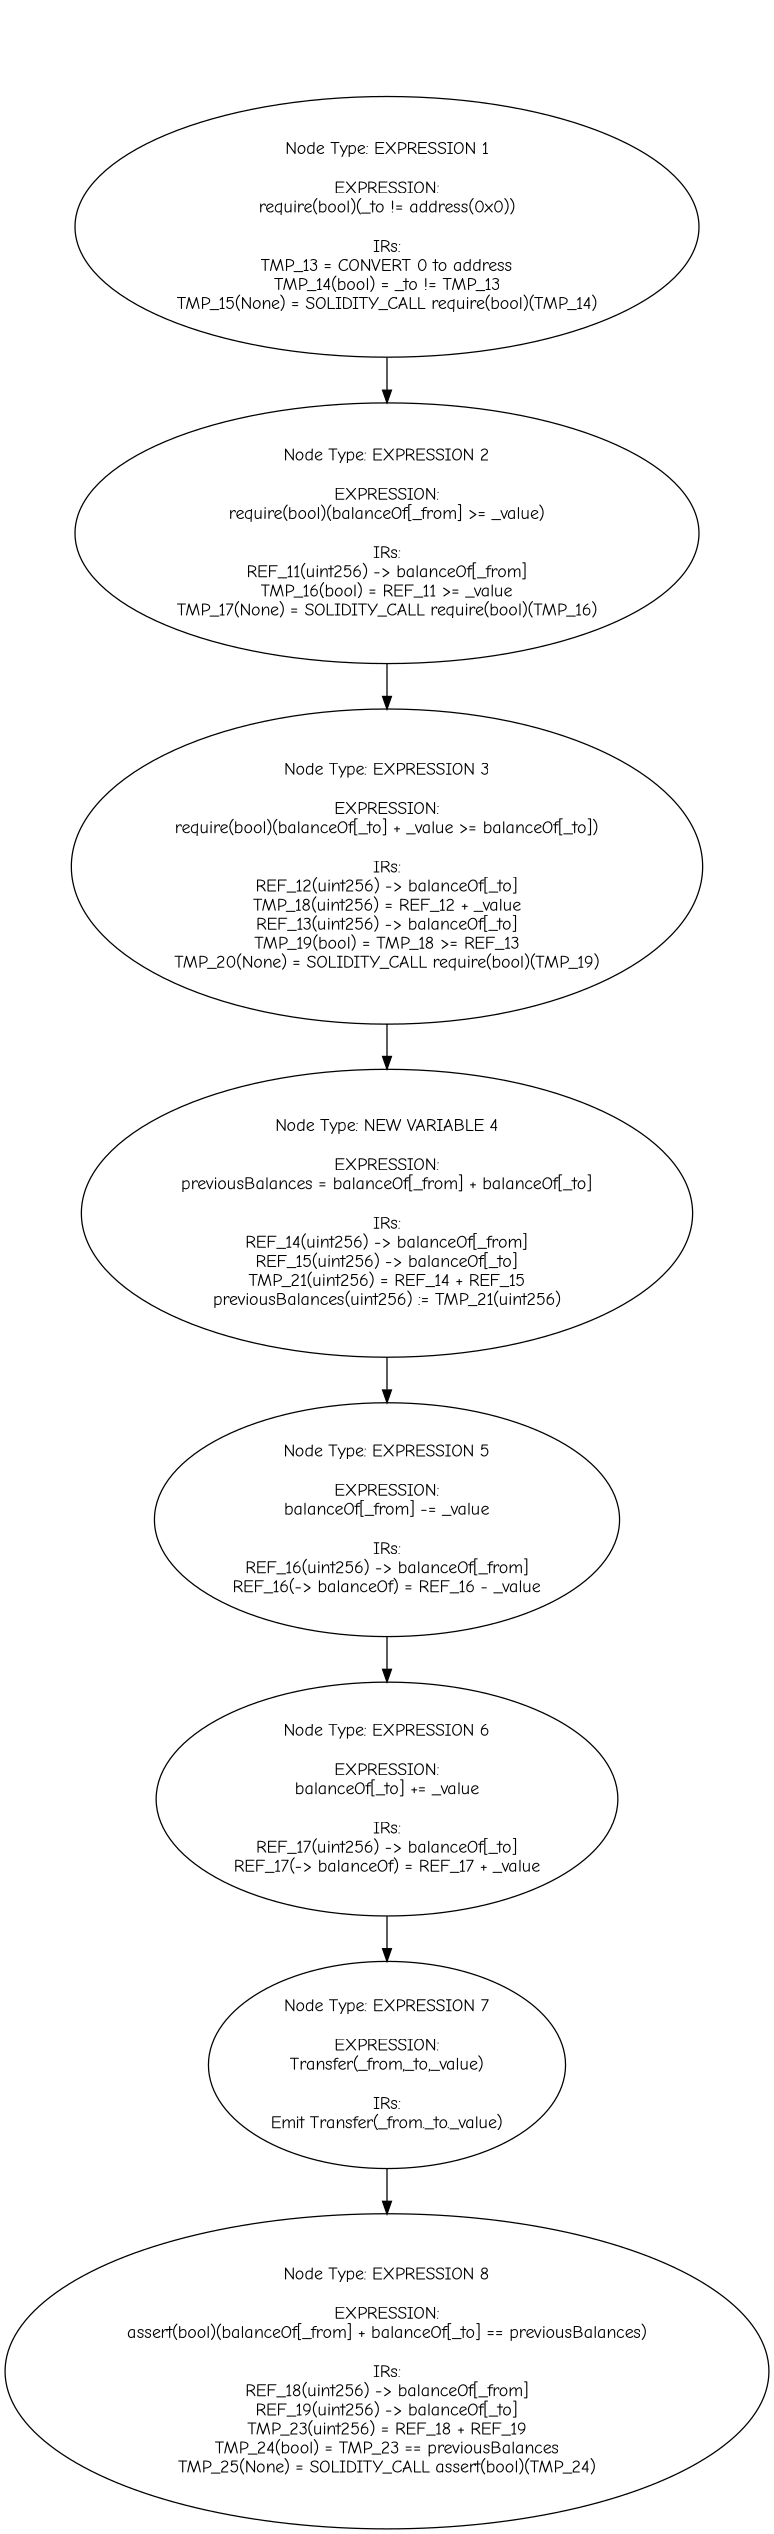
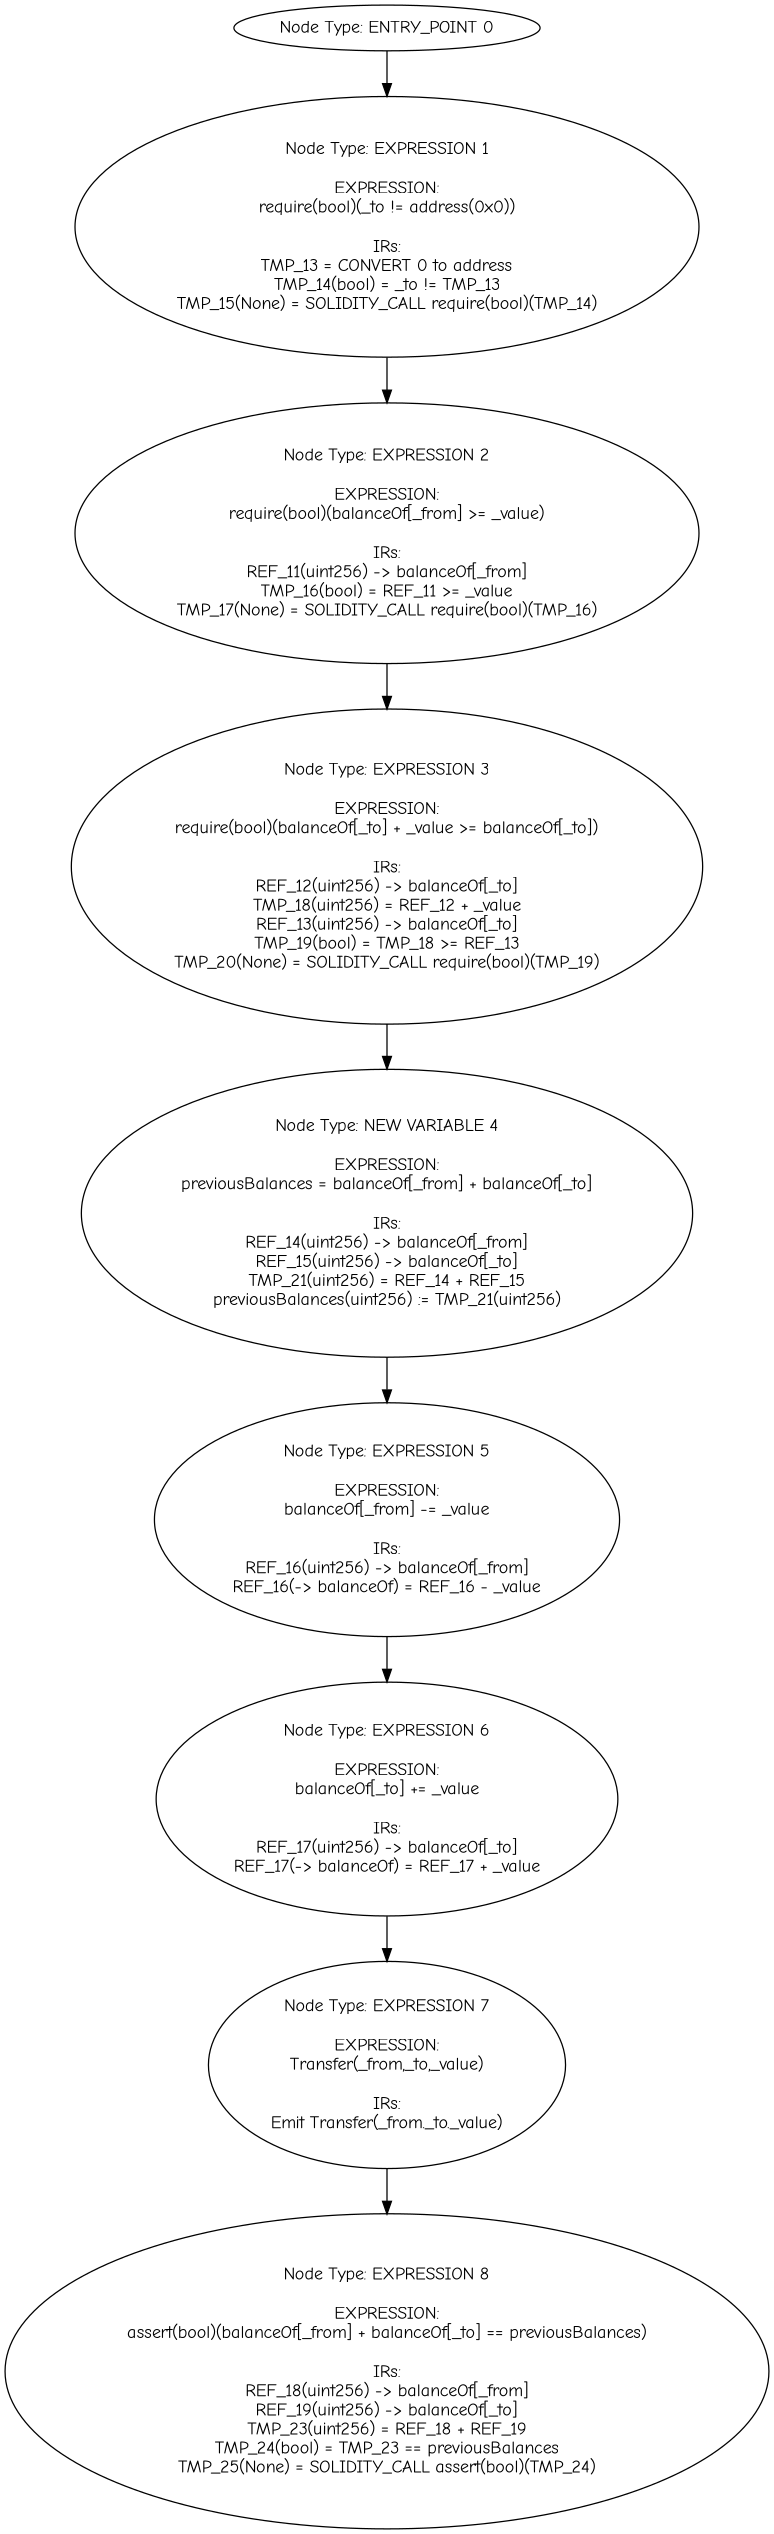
none -> (387, 28)
